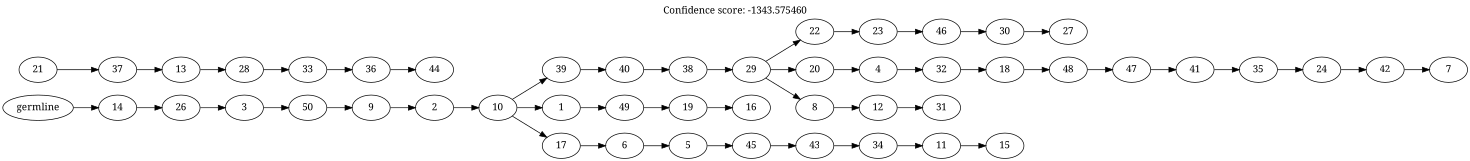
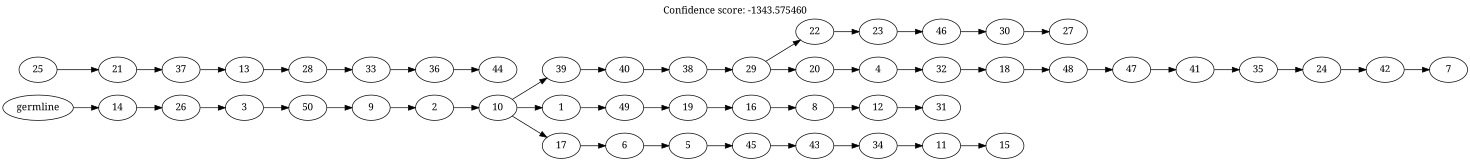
none -> (38, 70)
(780, 87) -> (780, 108)
